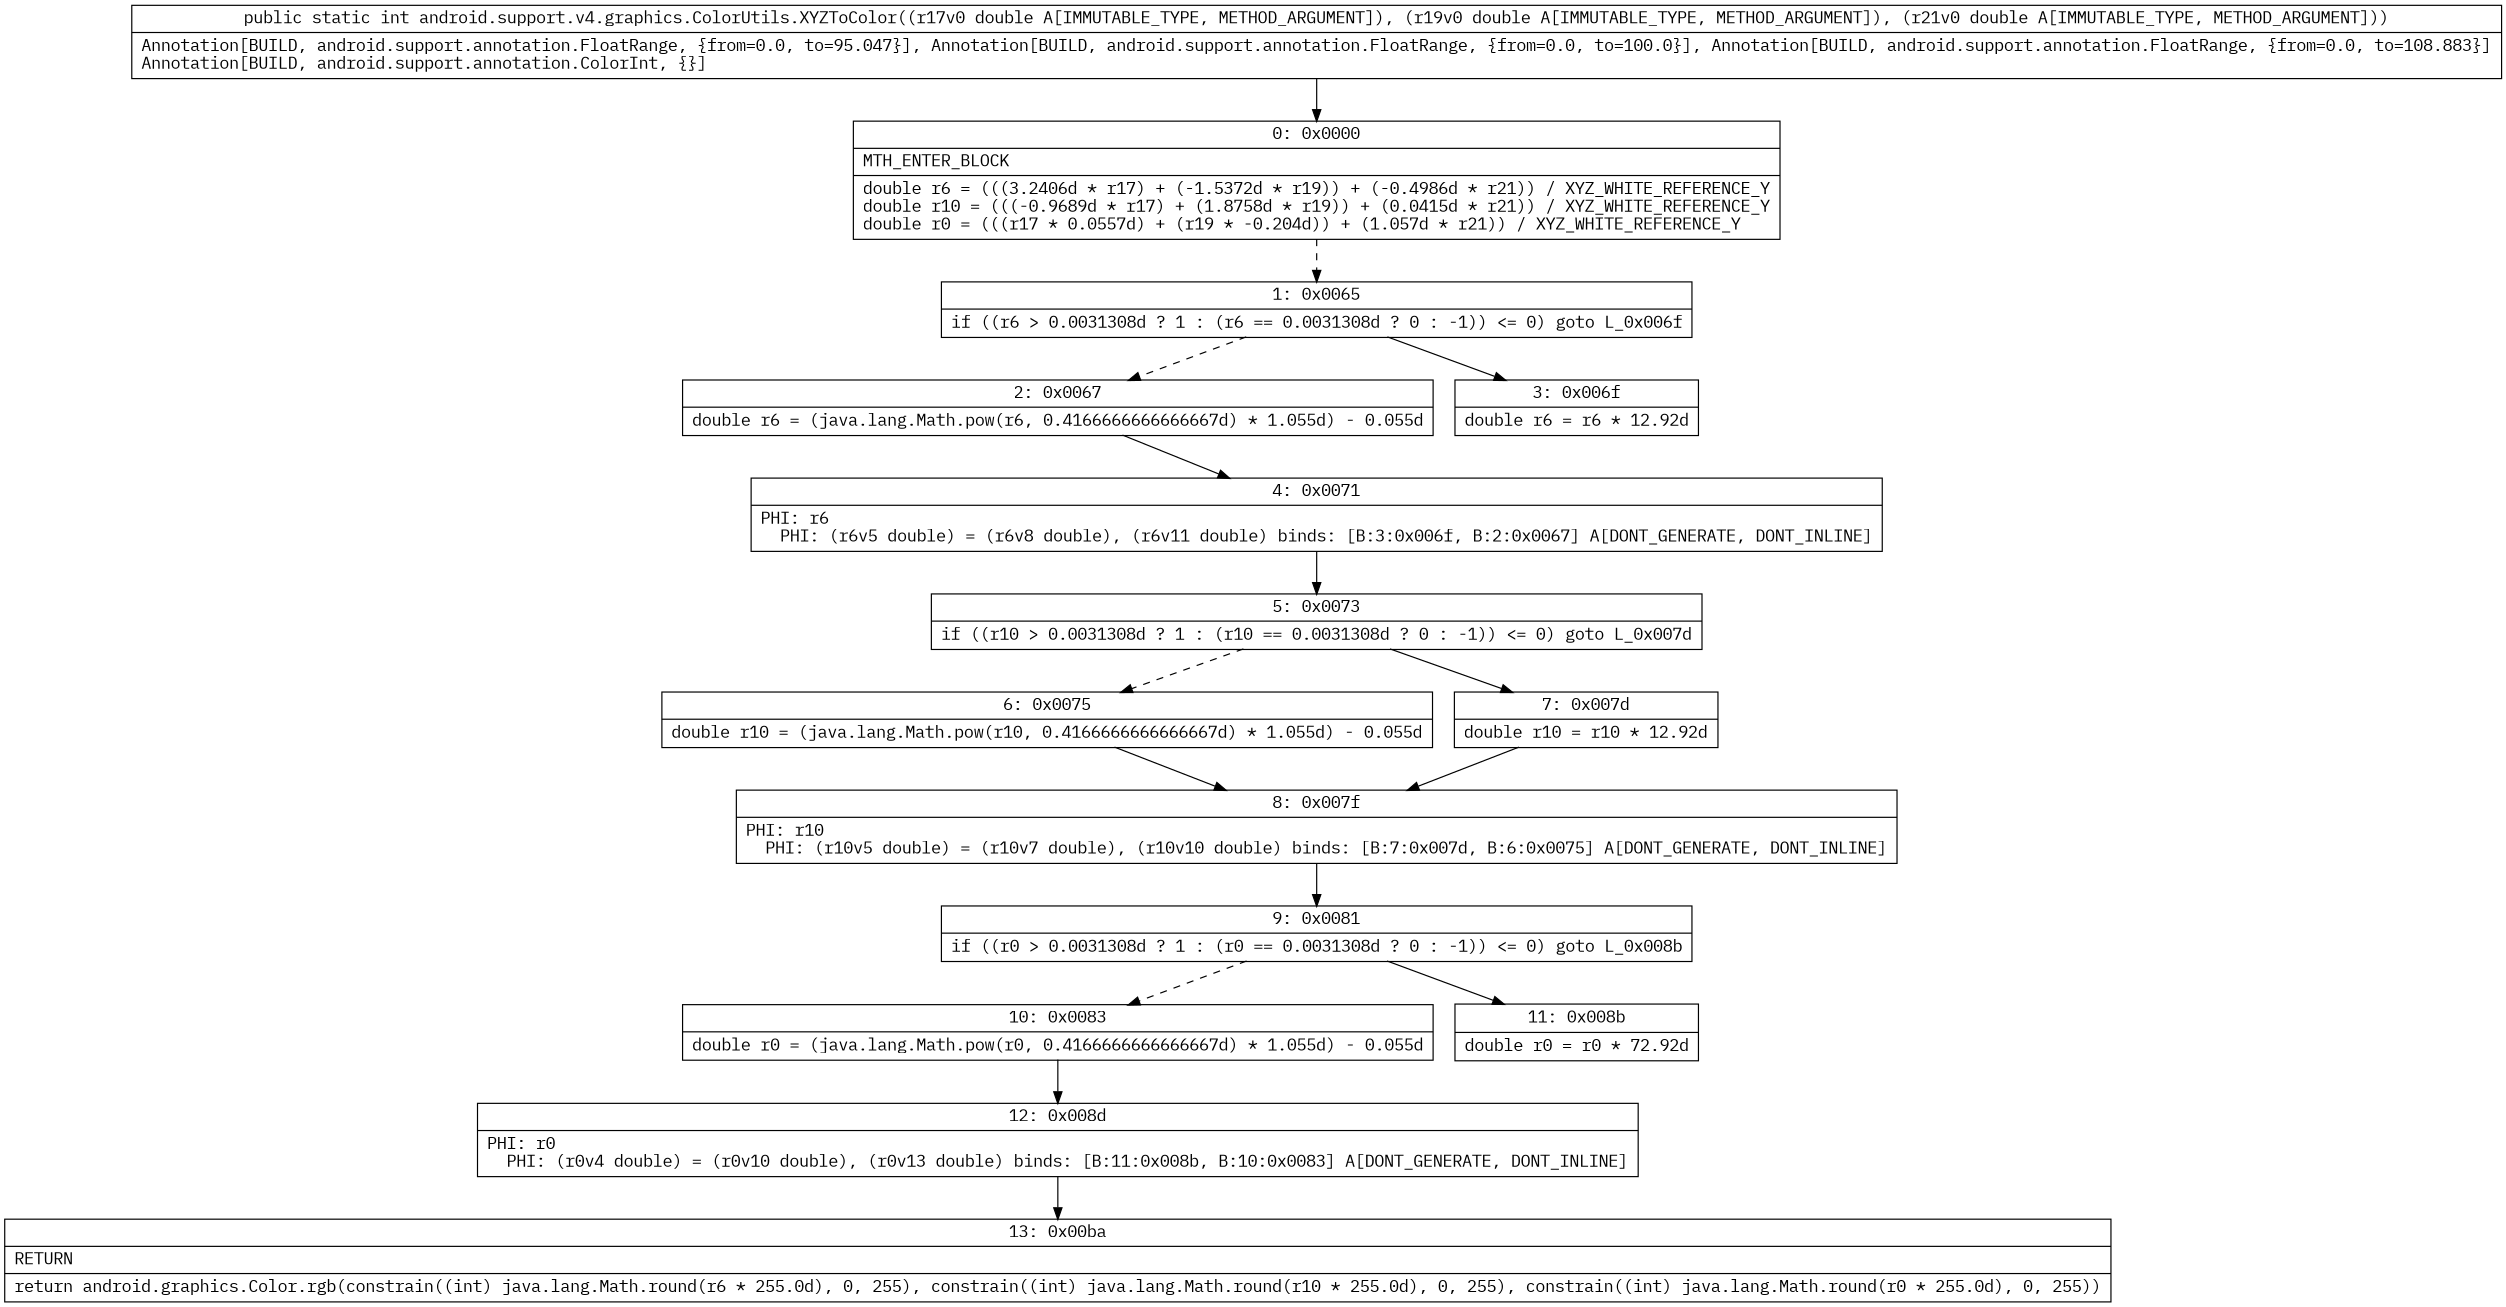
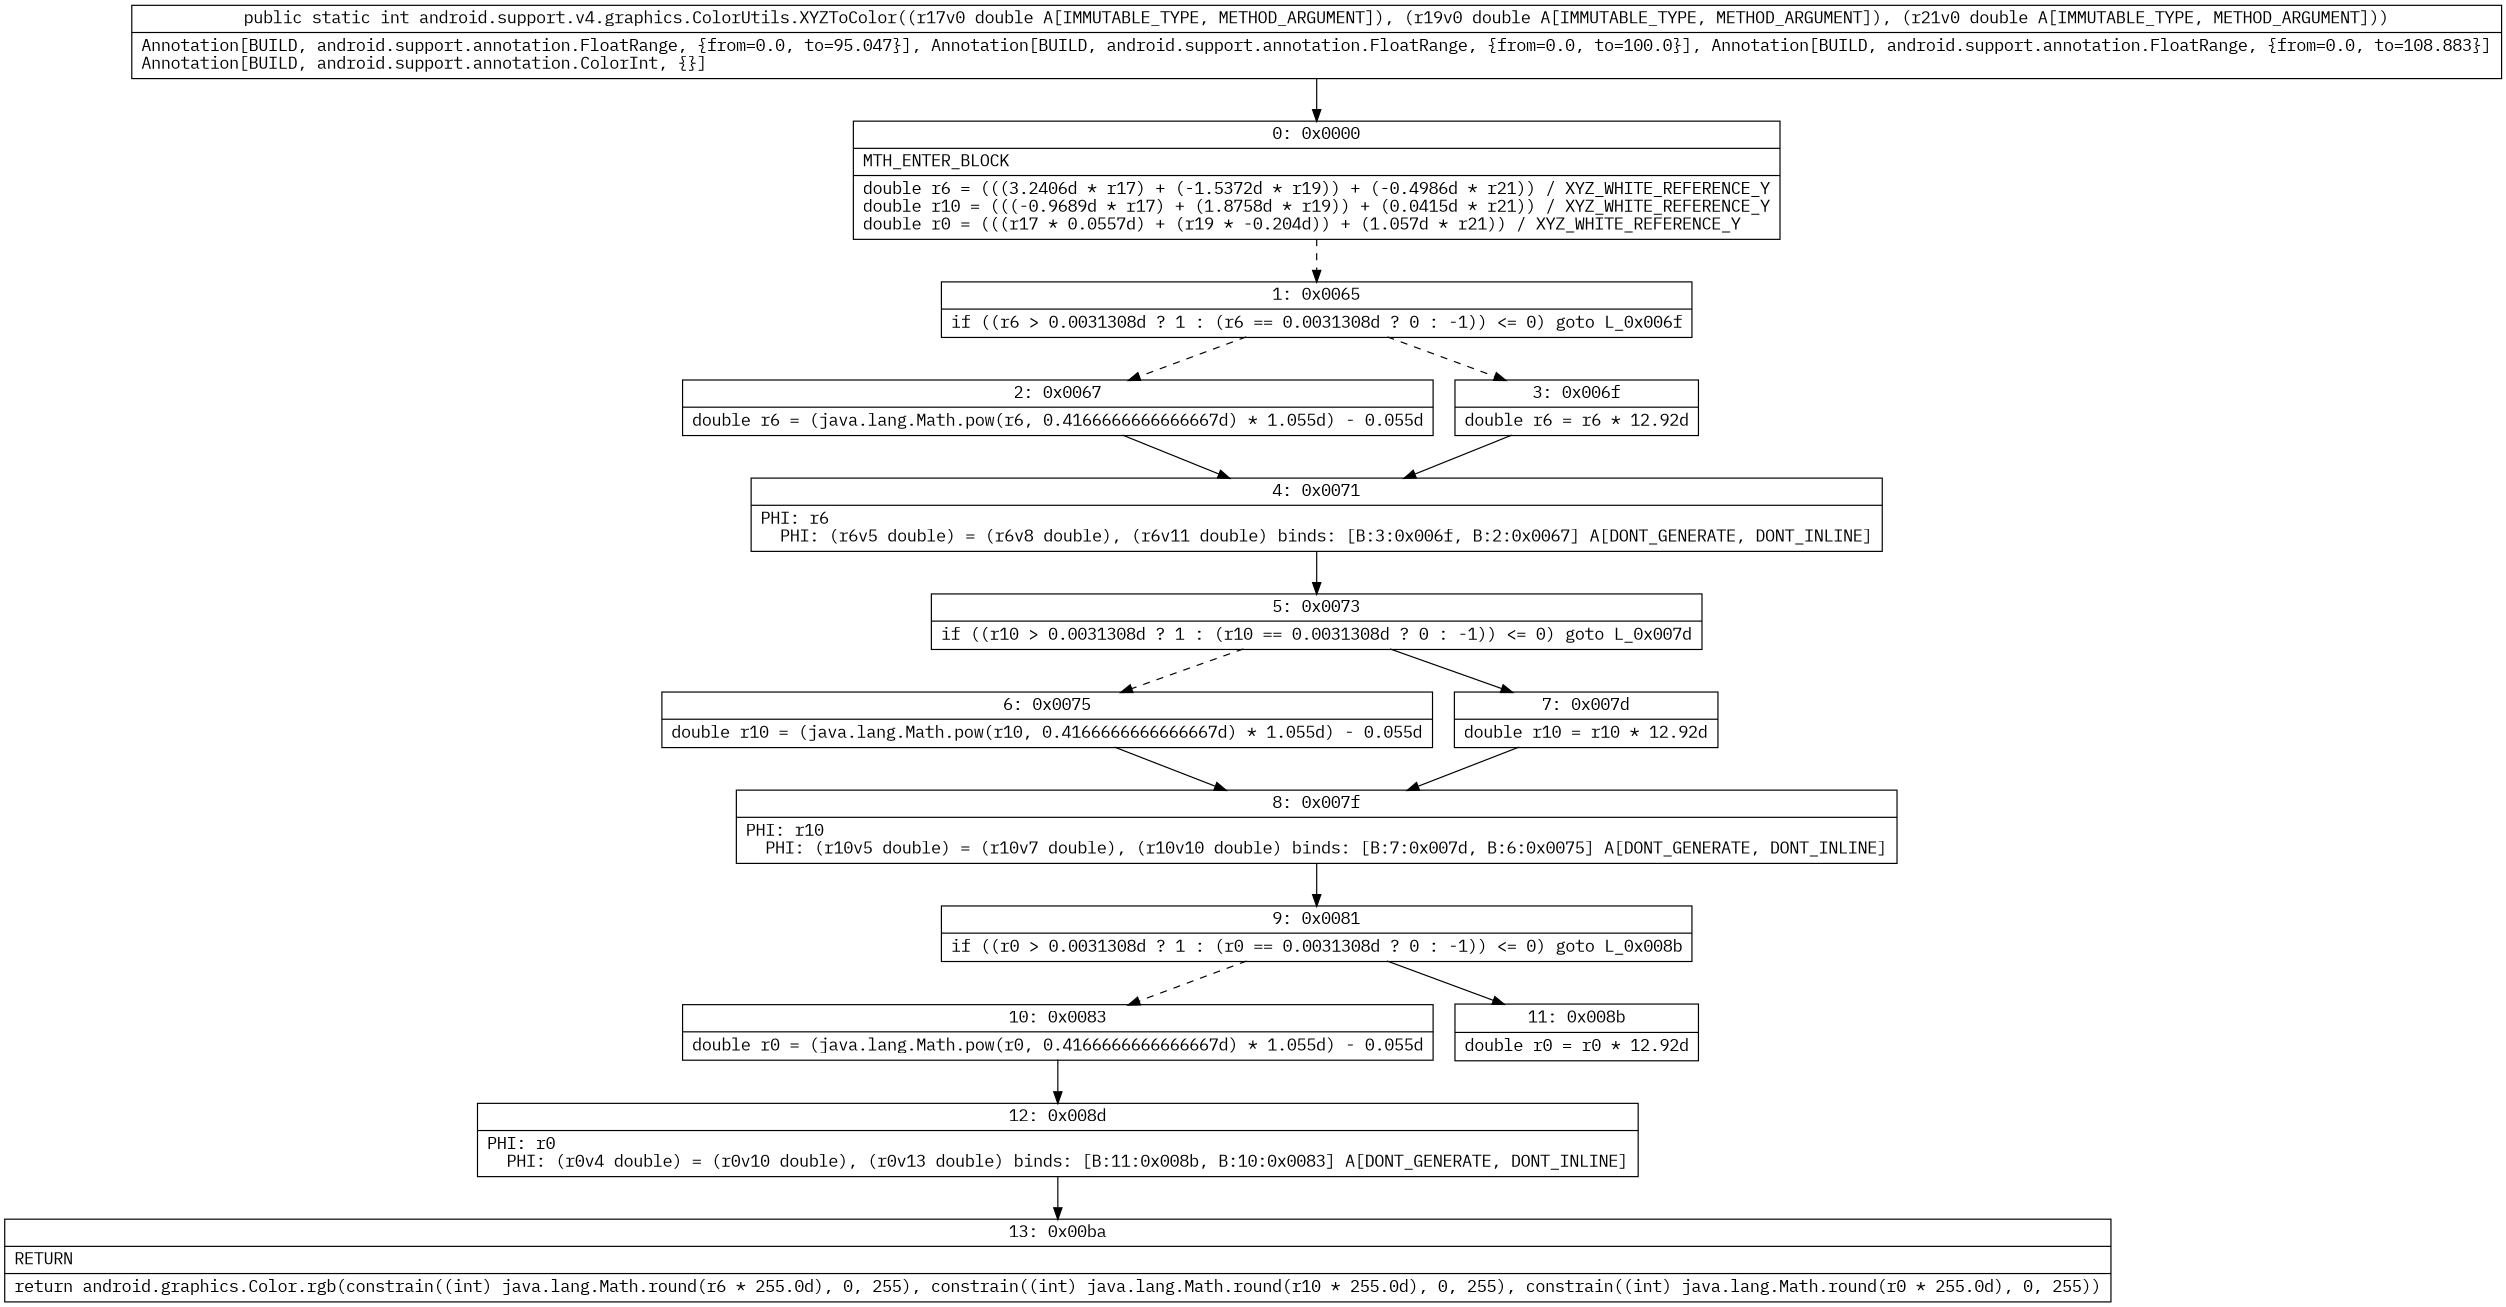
(1441, 357) -> (1441, 357)
none -> (1463, 455)
(1577, 1046) -> (1577, 1046)
